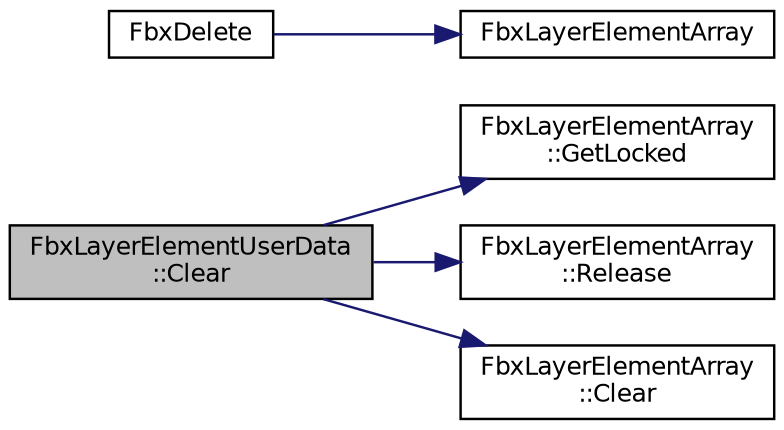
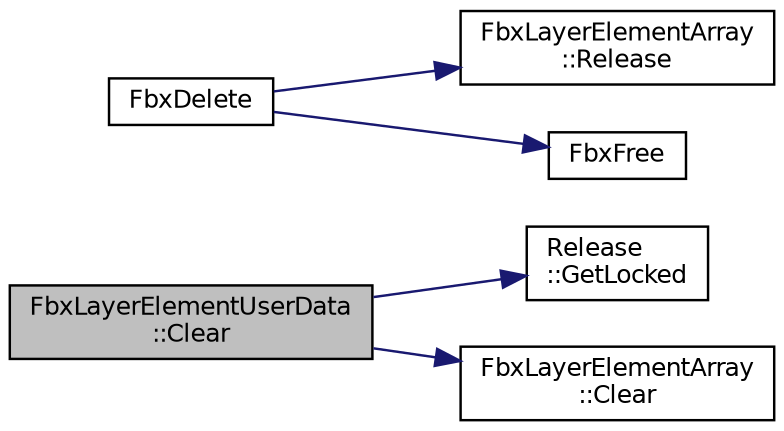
(617, 34) -> (617, 156)
(617, 142) -> (617, 263)
(404, 262) -> (354, 81)
